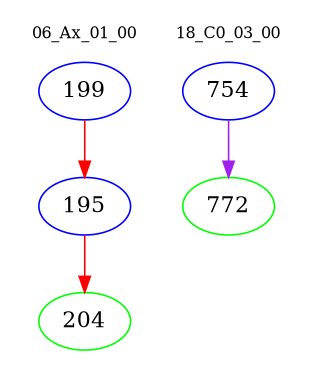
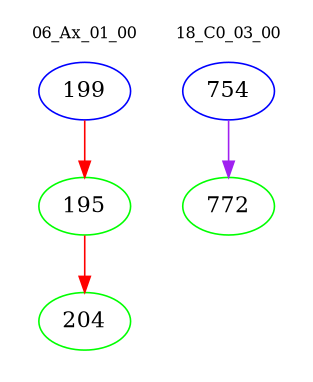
(85, 206) -> (85, 206)
